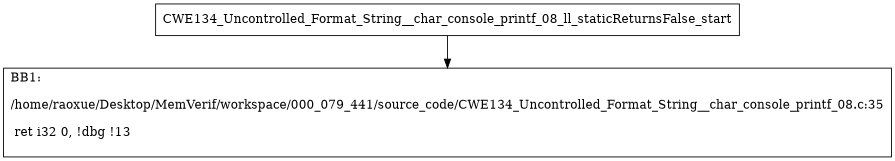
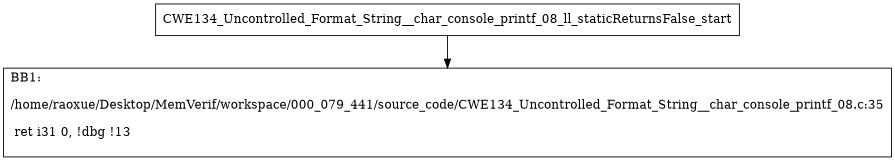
(71, 132) -> (71, 132)
